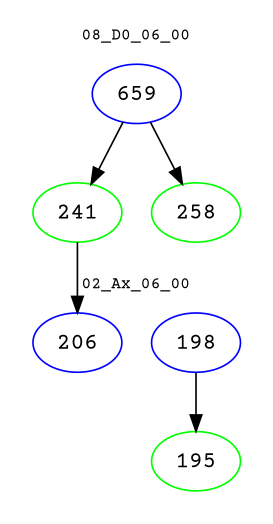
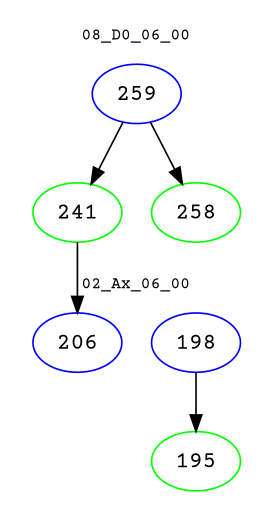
(137, 94) -> (137, 94)
